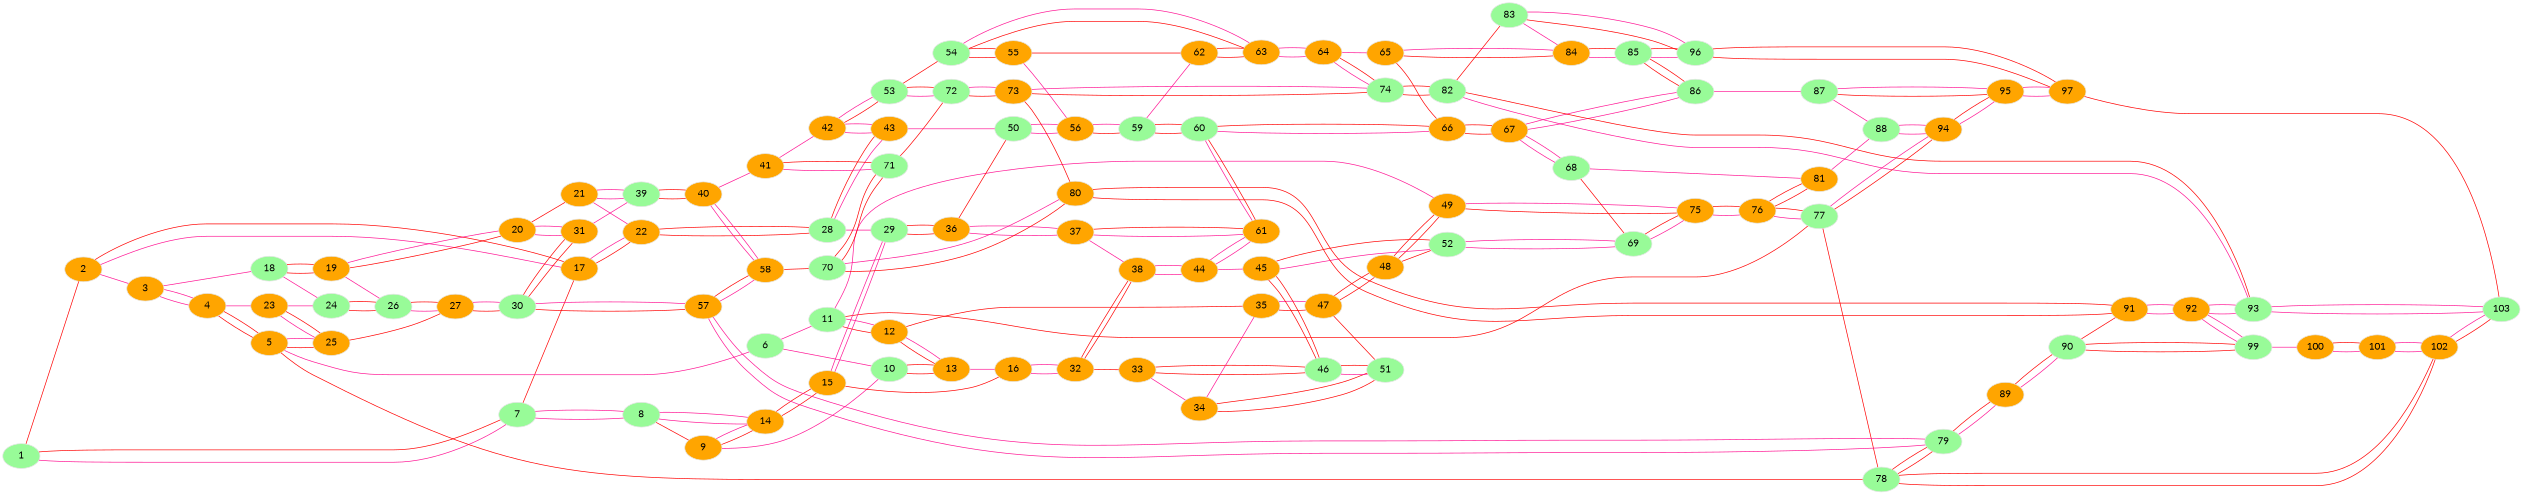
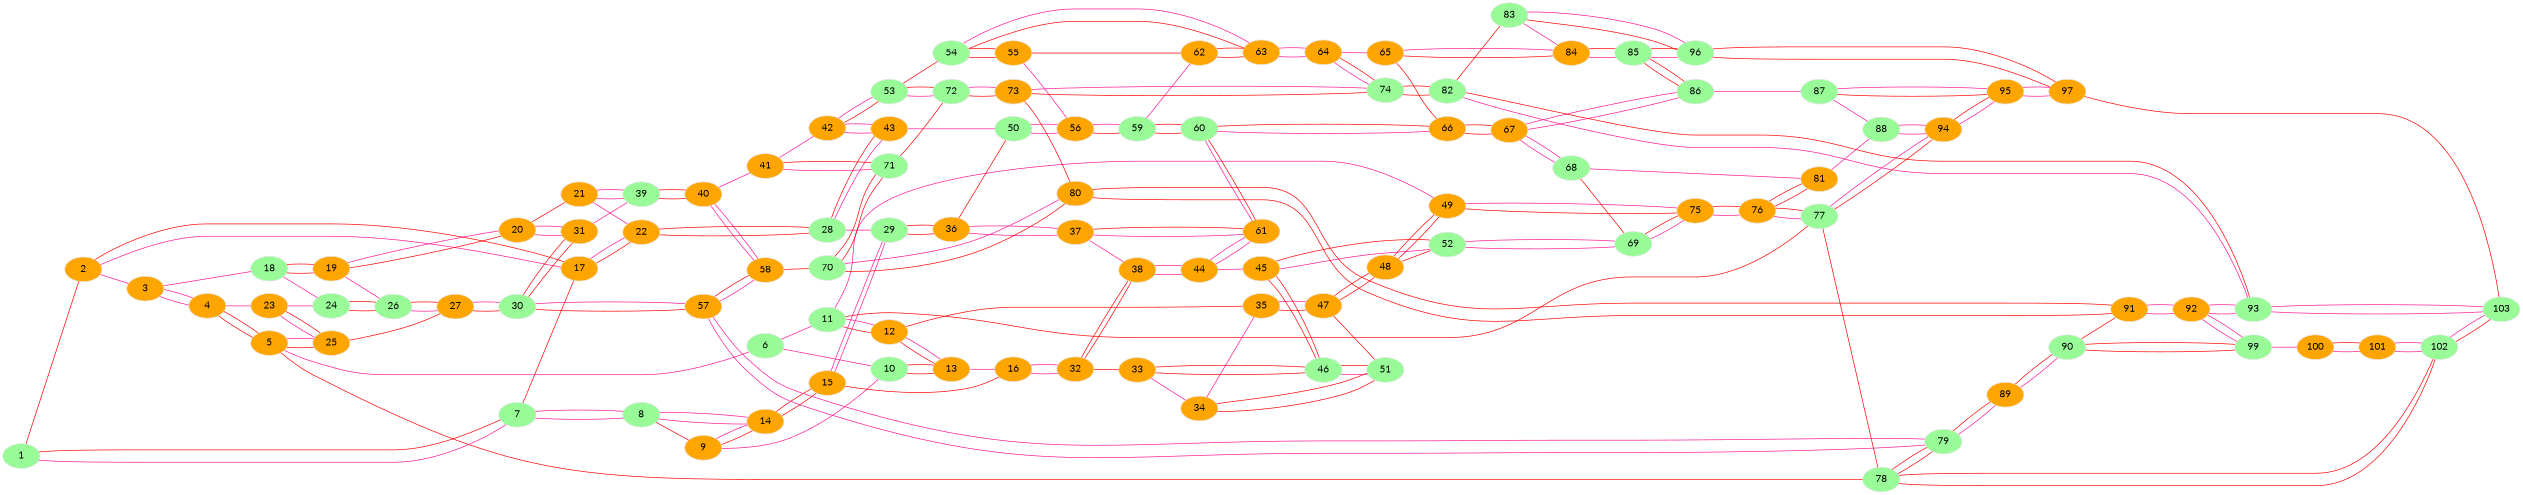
(2439, 347) -> (2439, 347)
